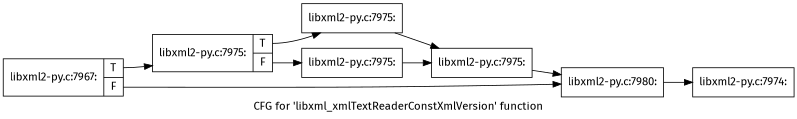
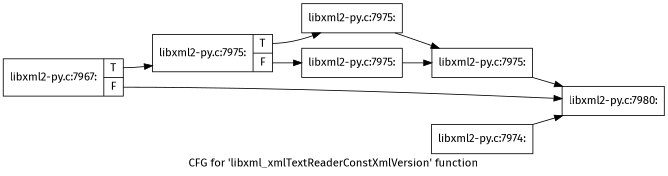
(674, 82) -> (544, 121)
